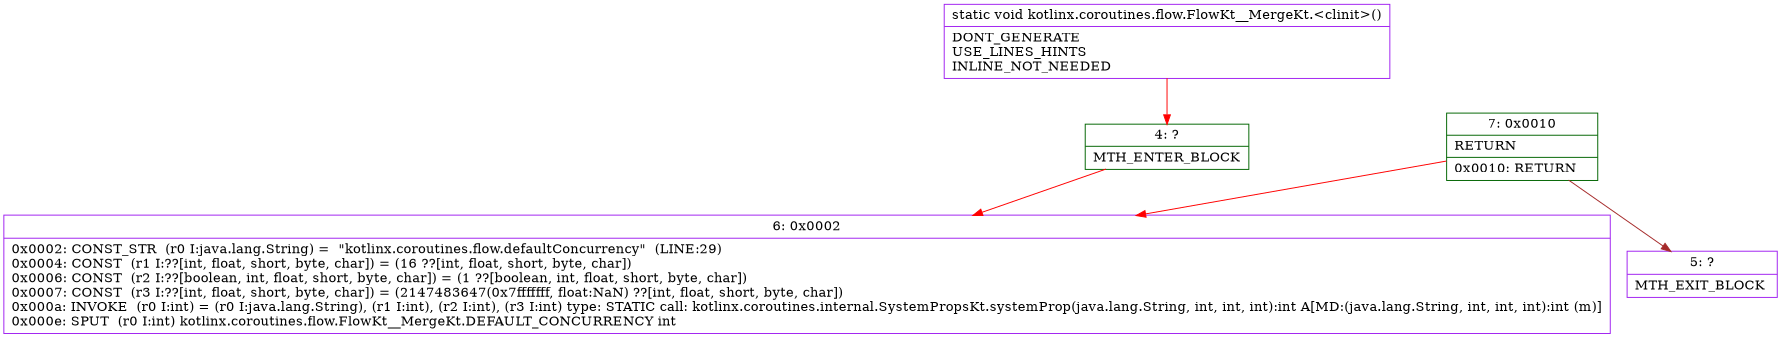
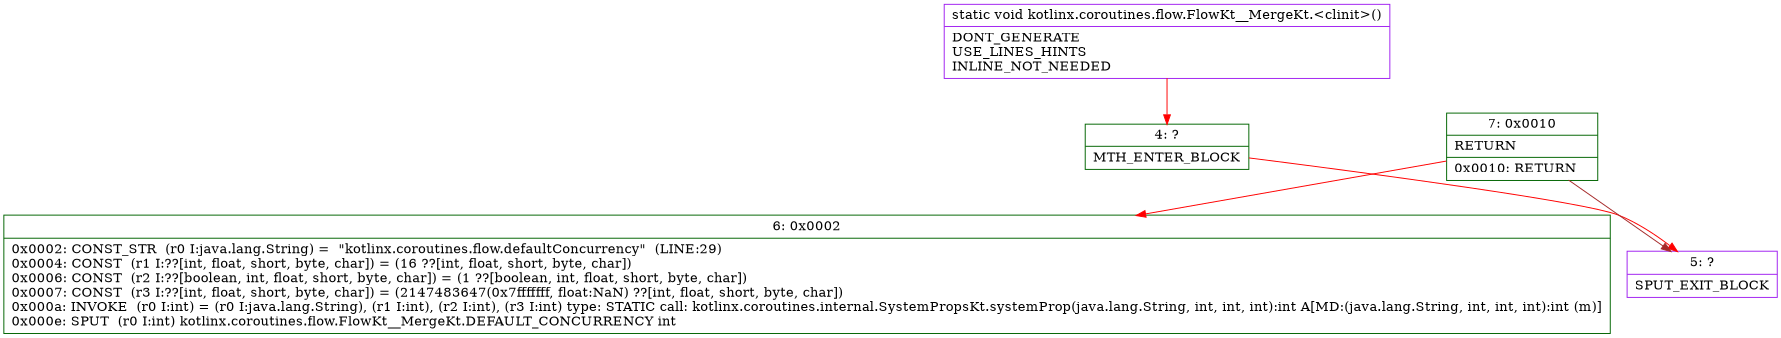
(1044, 191) -> (1464, 187)
(807, 274) -> (807, 274)
(1700, 285) -> (1702, 285)
